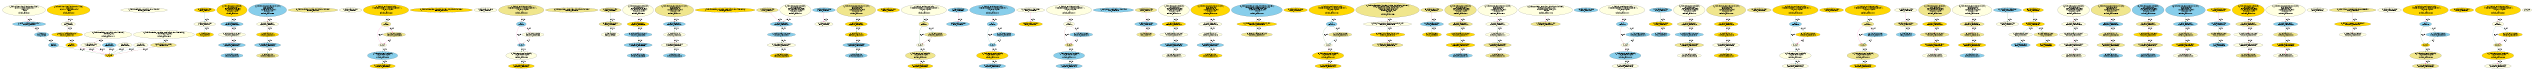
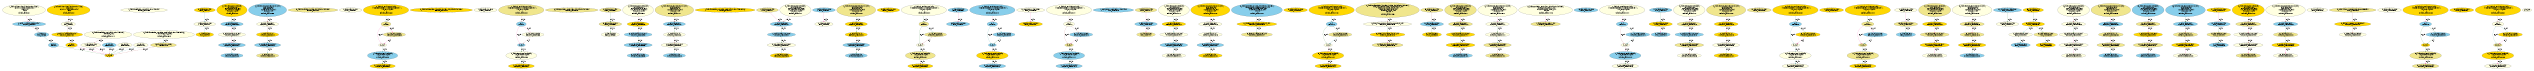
(1972, 56) -> (1972, 56)
